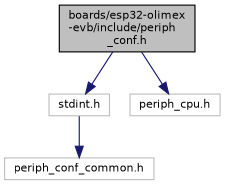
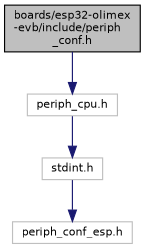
(102, 68) -> (72, 131)
(79, 169) -> (72, 233)
